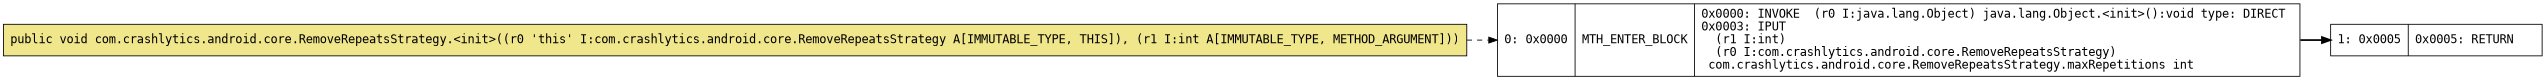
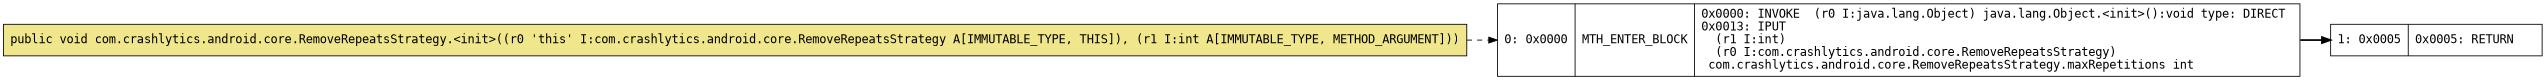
(1751, 27) -> (1751, 27)
